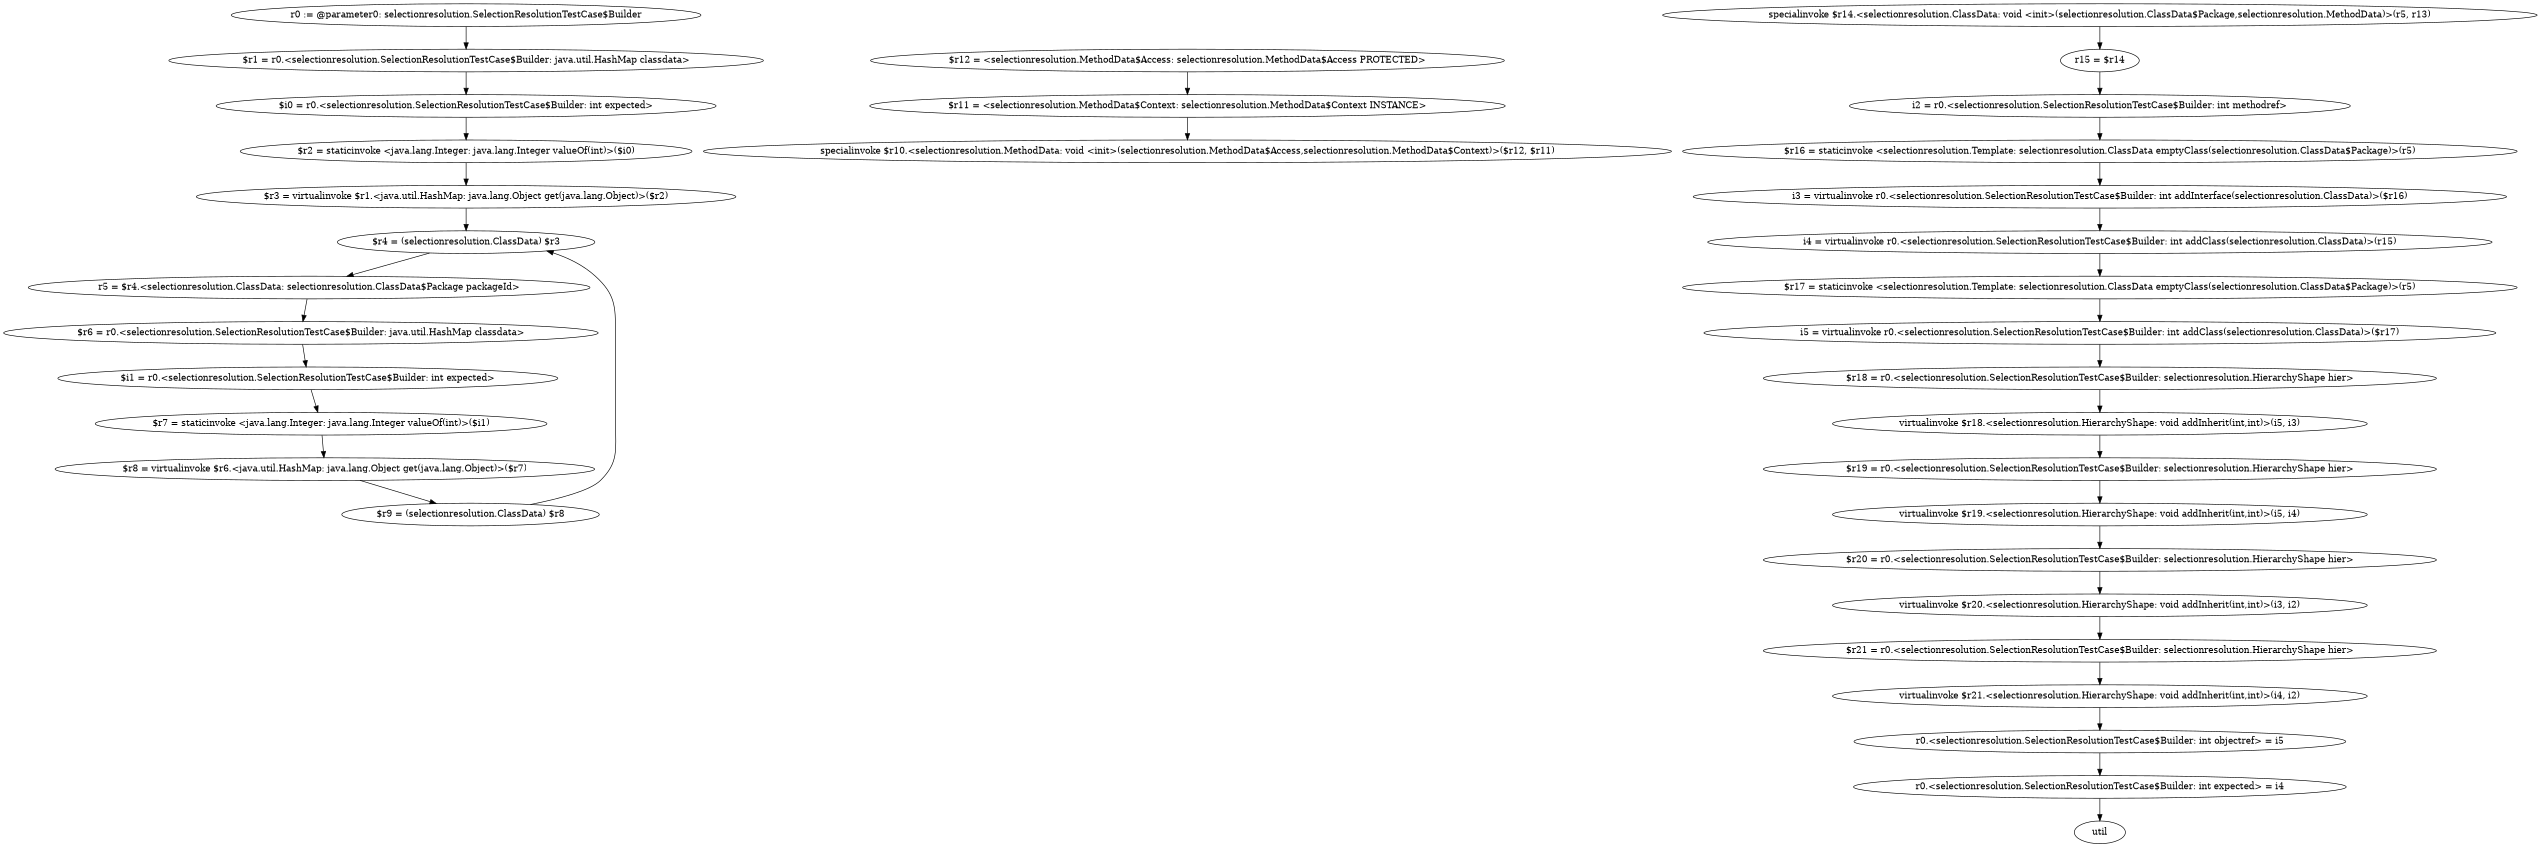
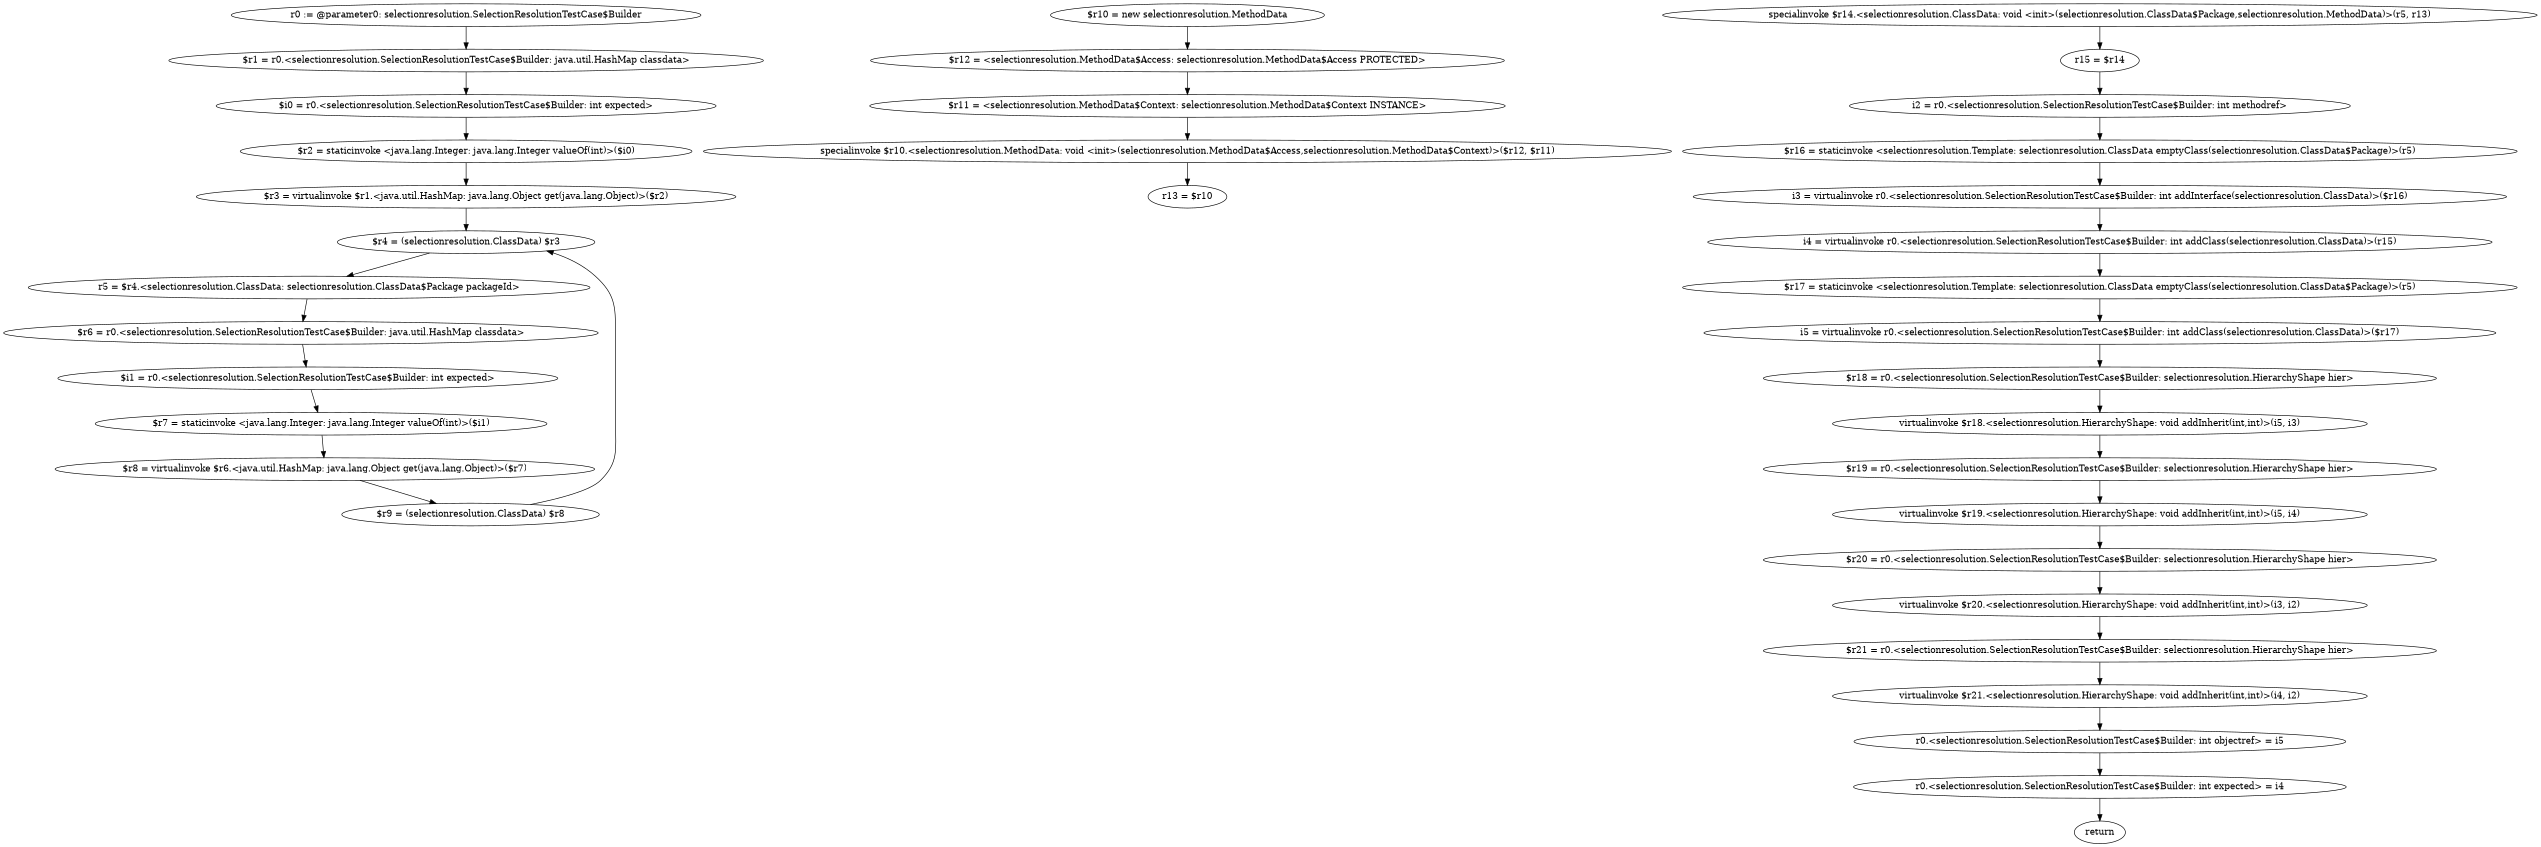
none -> (1187, 15)
none -> (1187, 197)
(2100, 832) -> (2100, 832)
